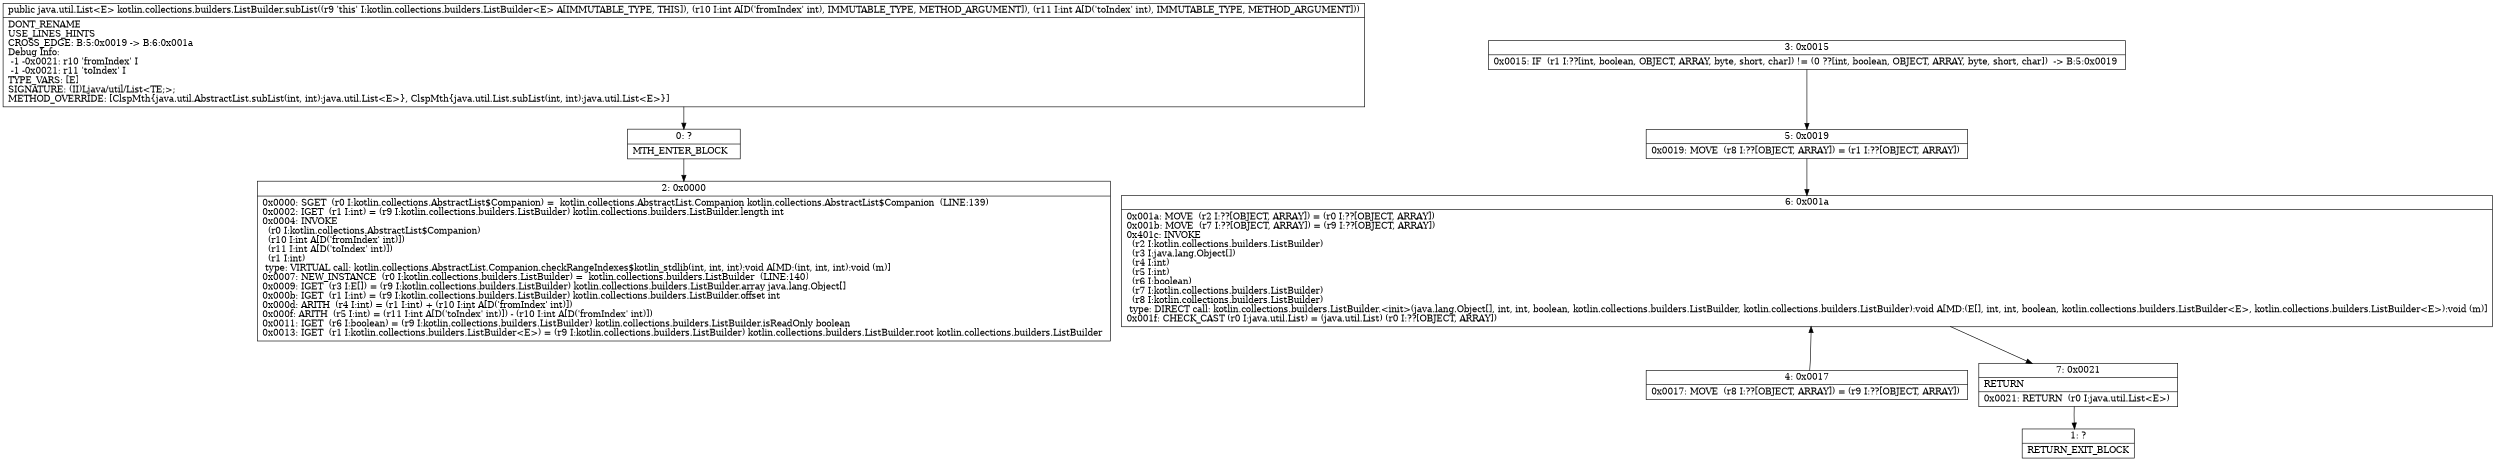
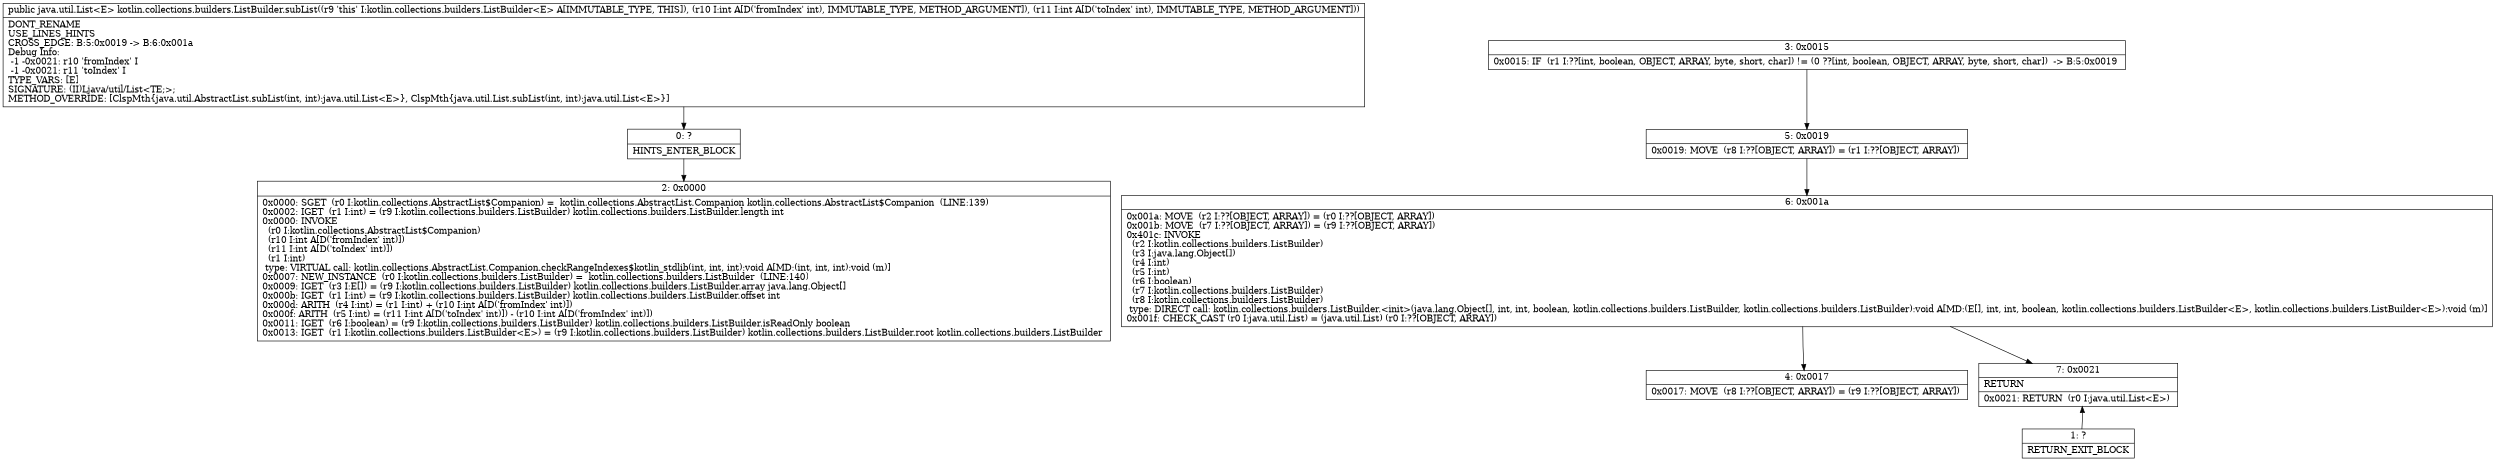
(680, 151) -> (684, 151)
(303, 222) -> (303, 222)
(1811, 352) -> (1803, 345)
(2074, 415) -> (2082, 421)
